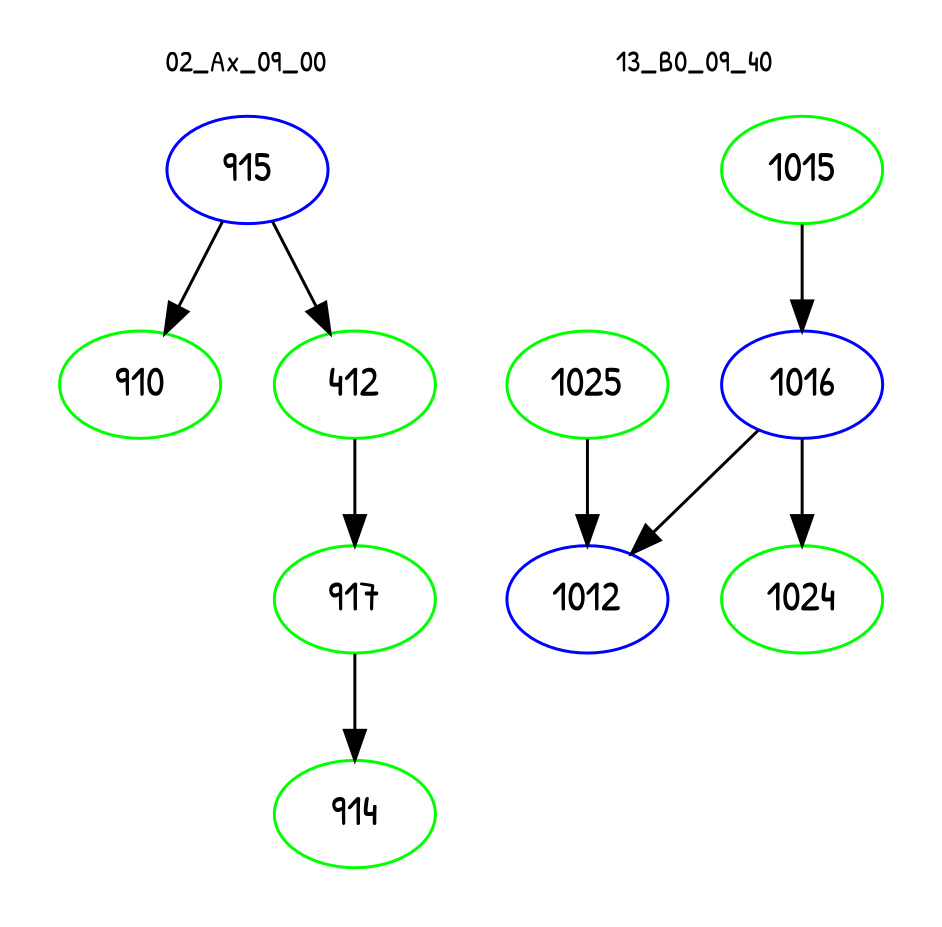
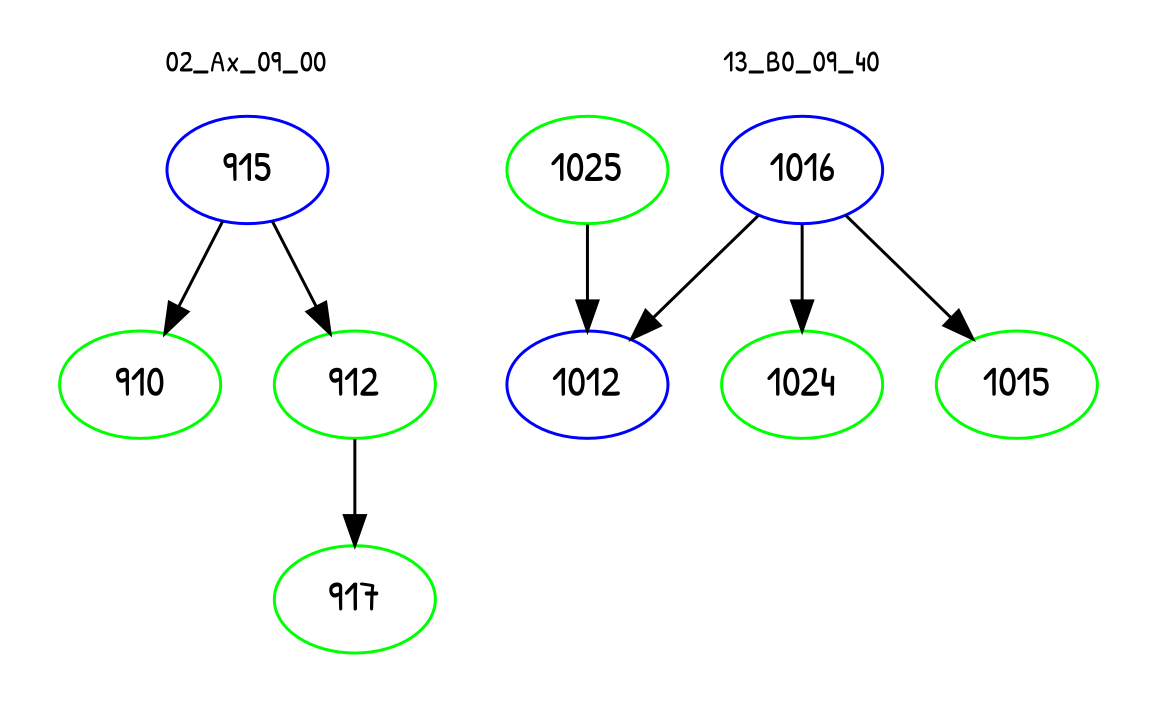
(802, 263) -> (898, 267)
(355, 385) -> (355, 385)
(355, 814) -> none
